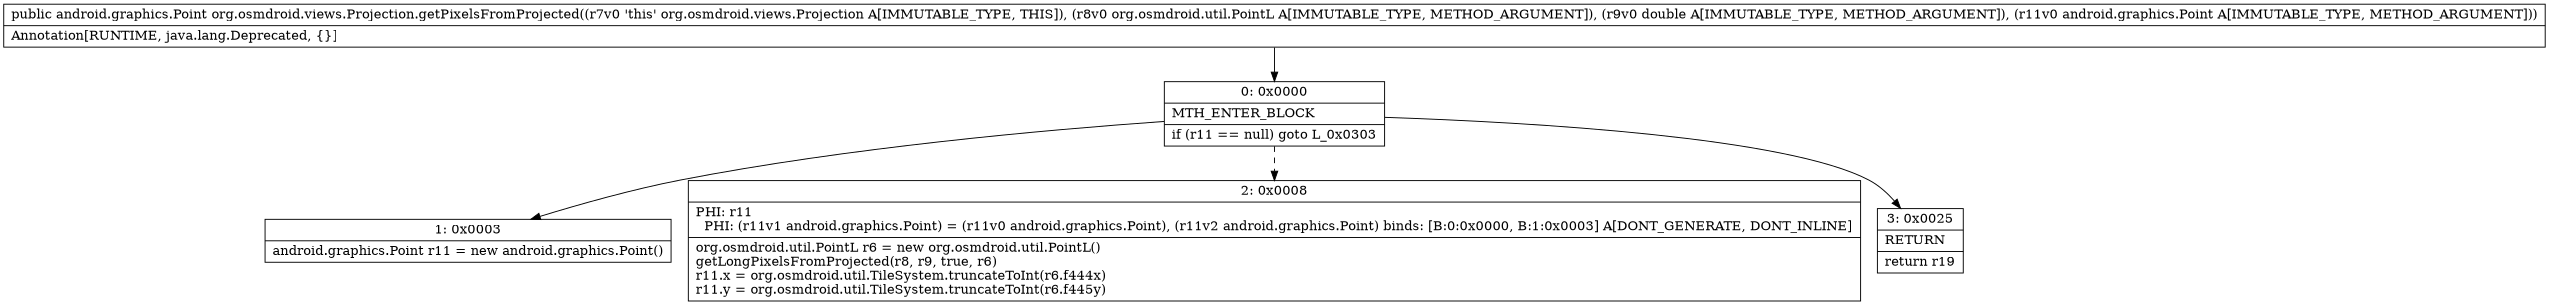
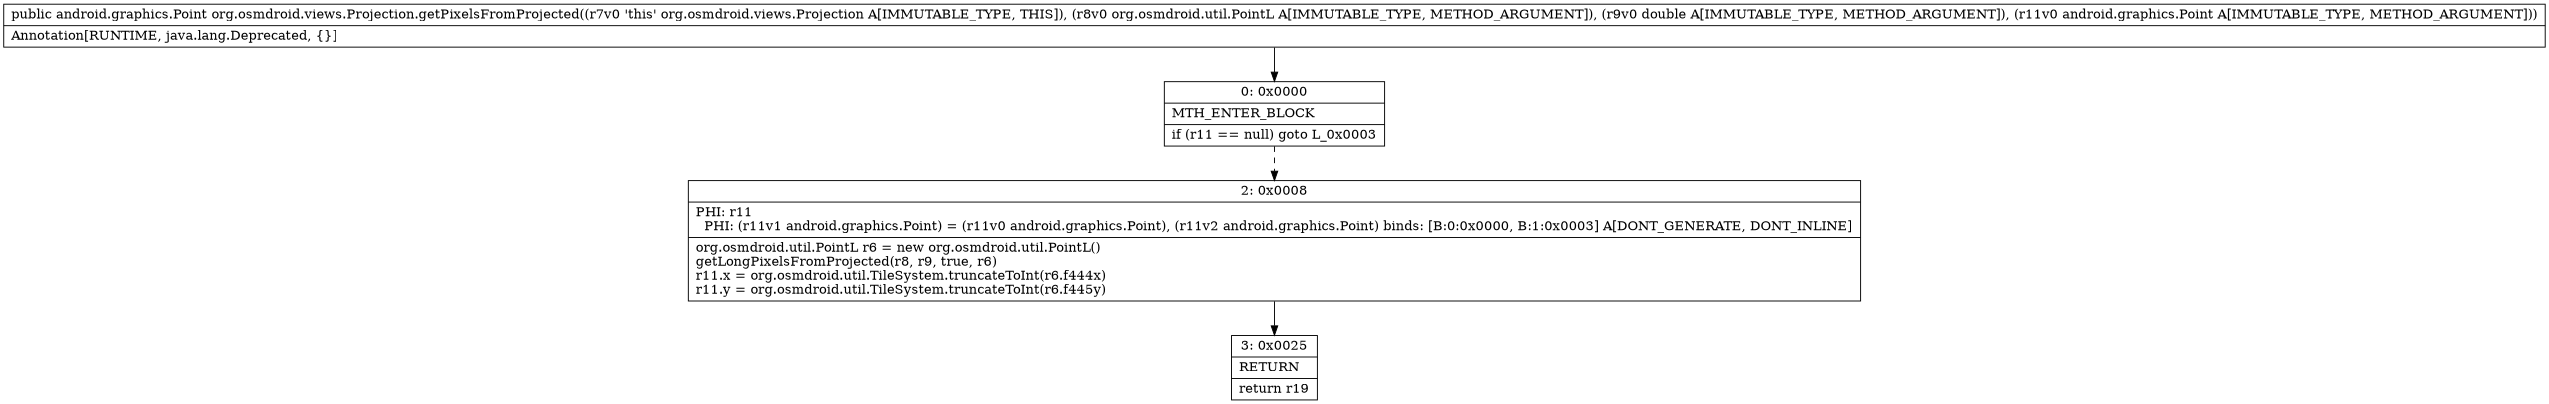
(1646, 134) -> (1274, 313)
(1274, 135) -> (1274, 135)
(468, 241) -> none
